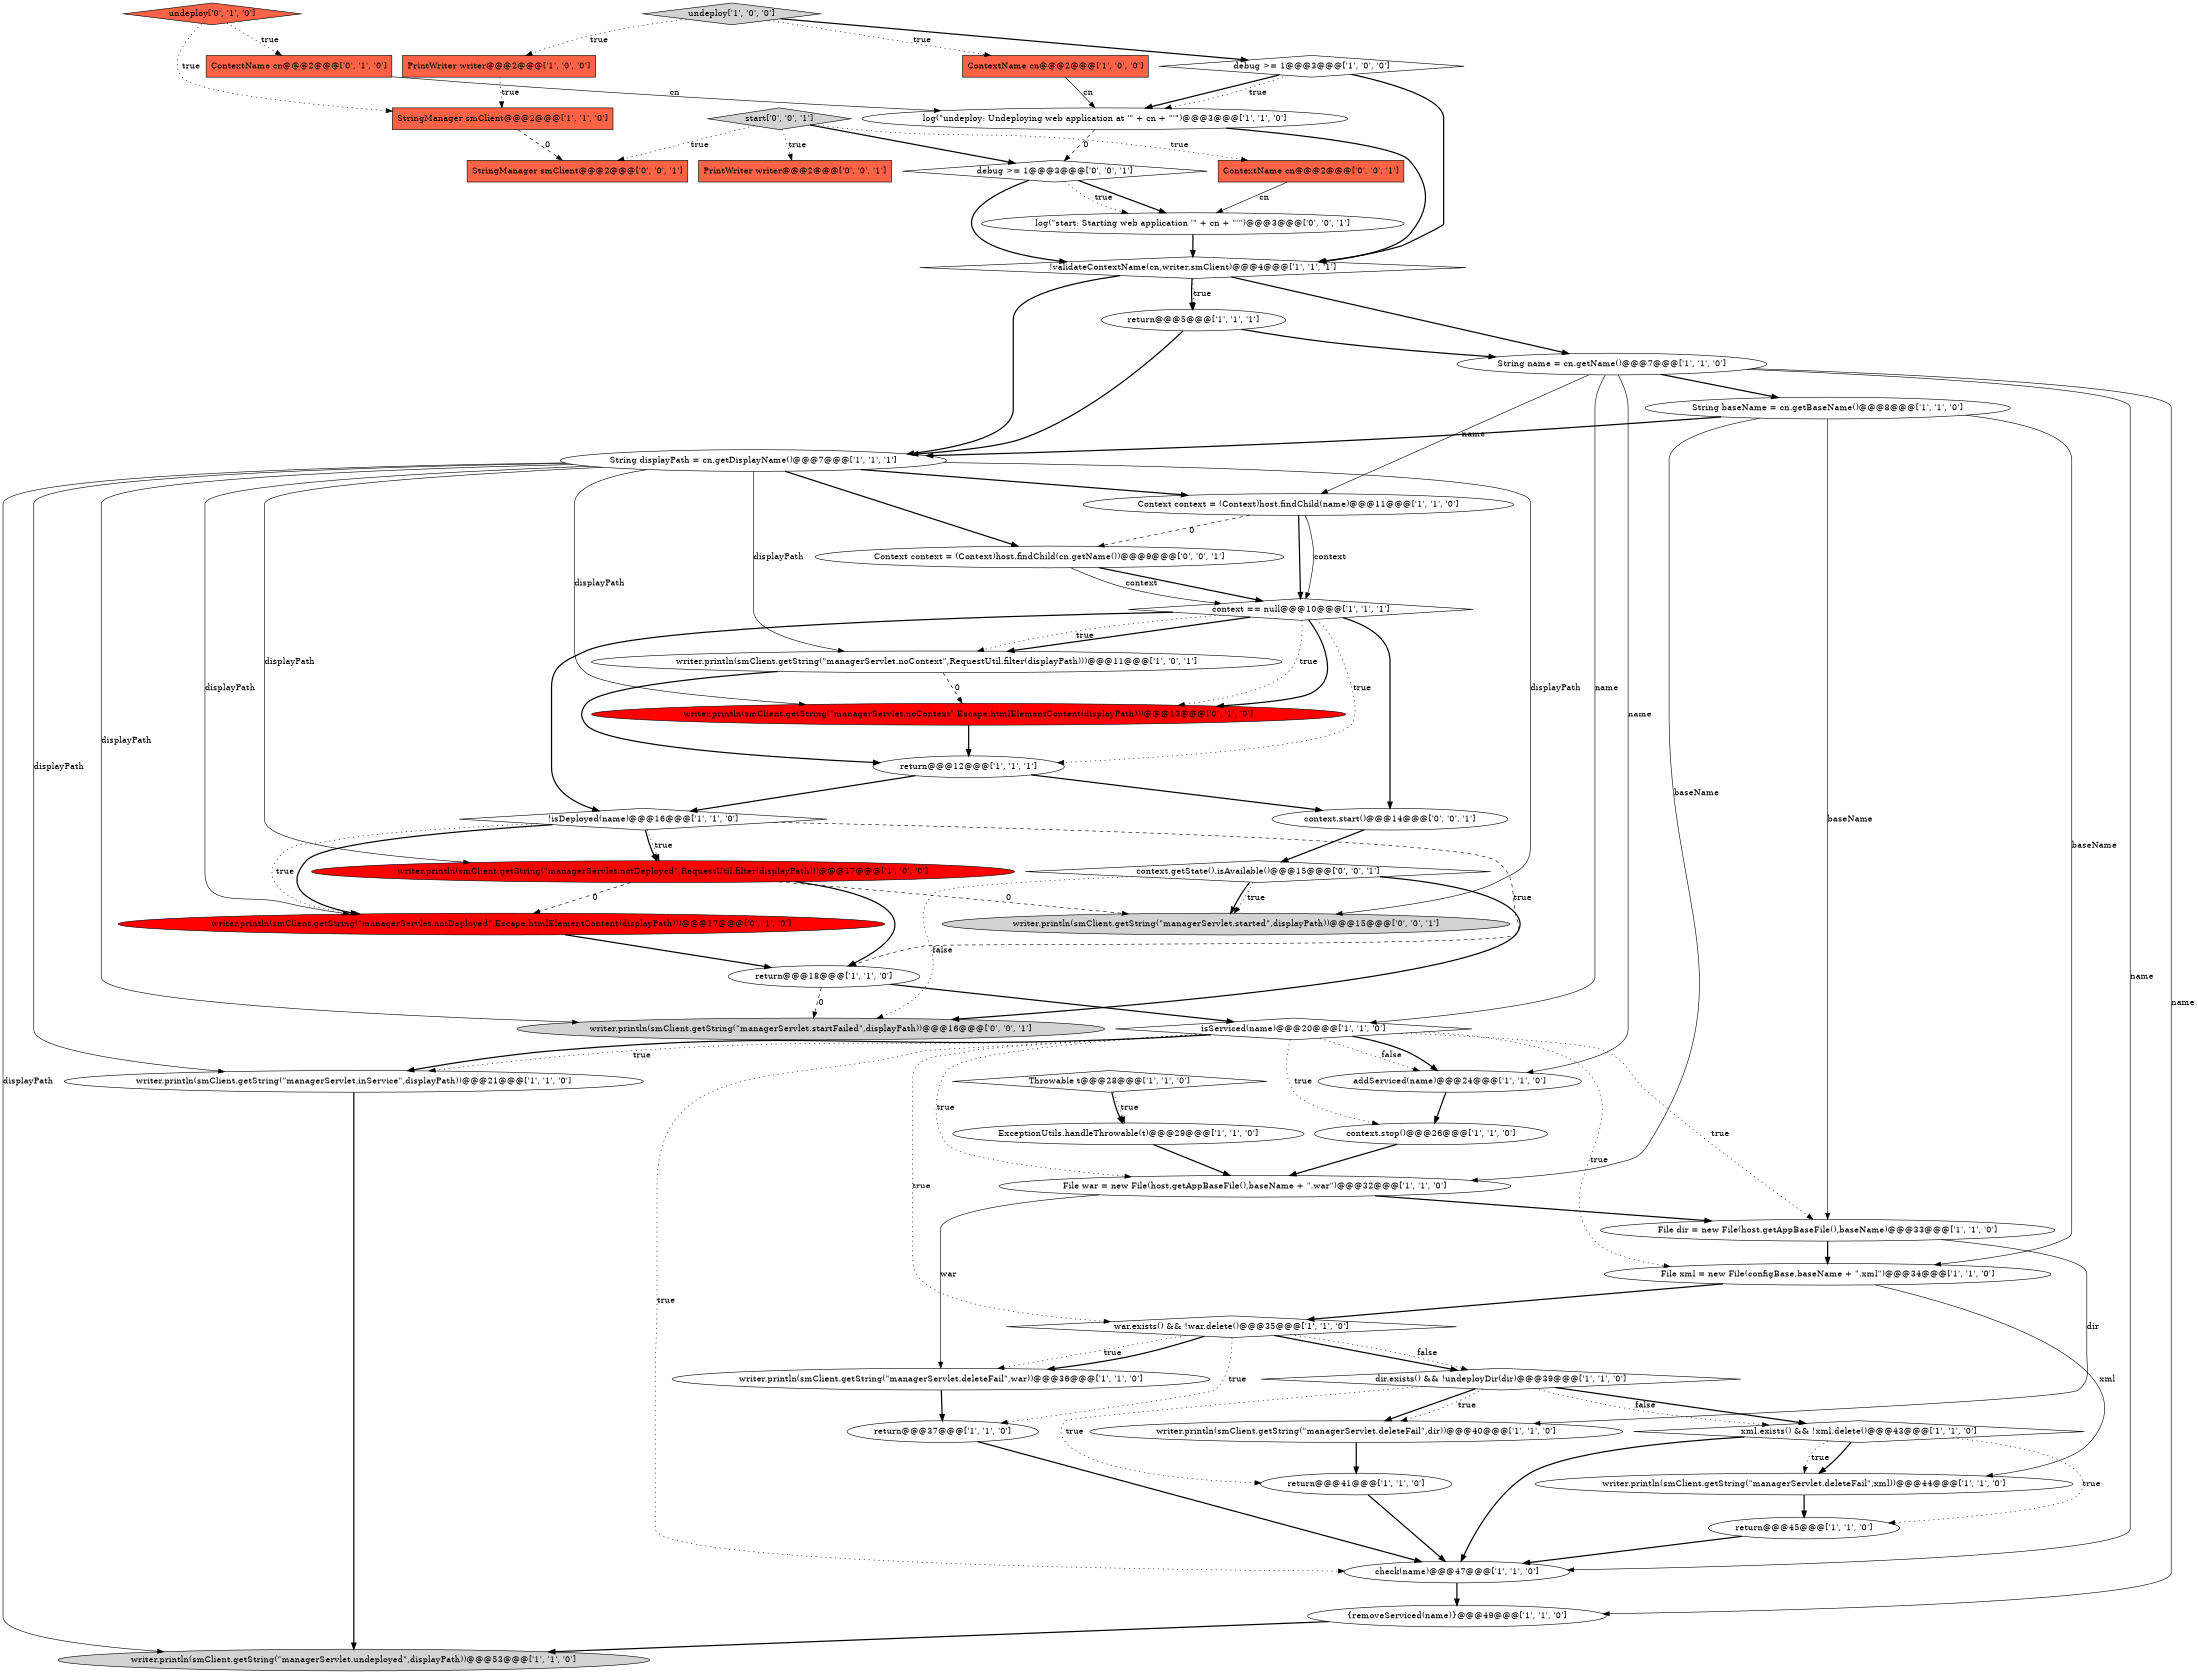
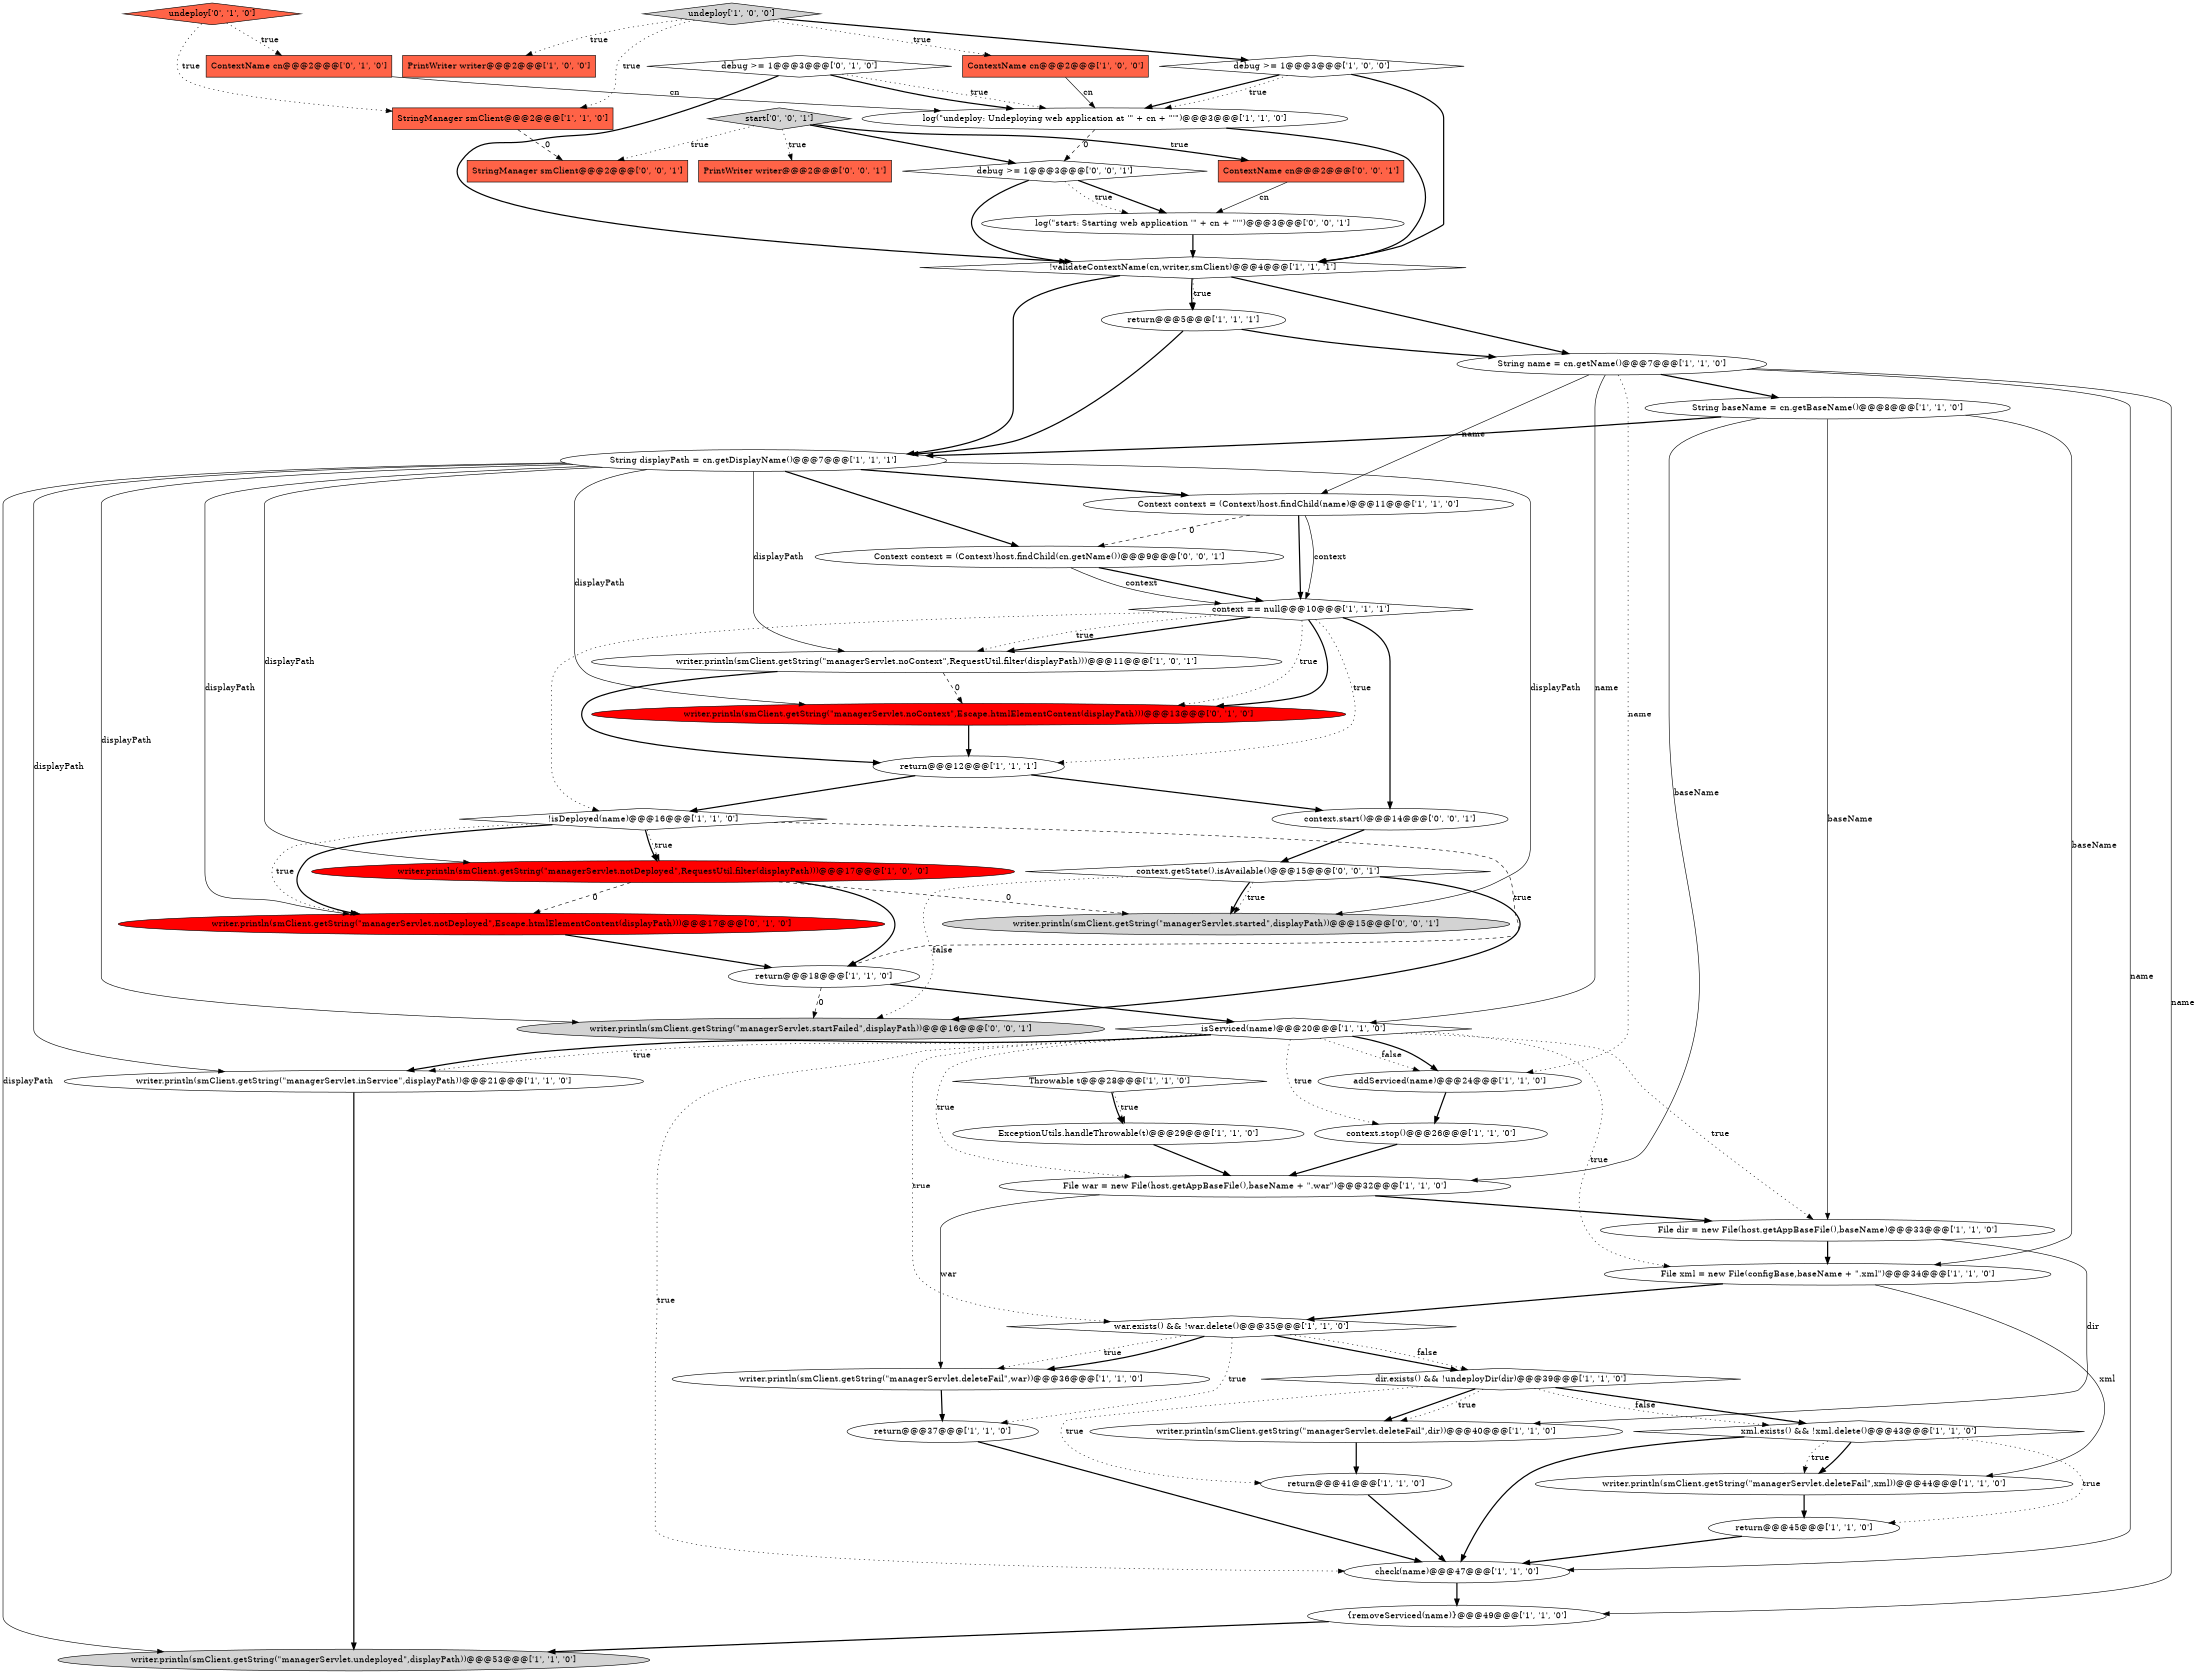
none -> (799, 66)
(501, 90) -> (627, 52)
(1028, 136) -> (1028, 136)
(780, 627) -> (780, 627)
(1628, 756) -> (1628, 756)
